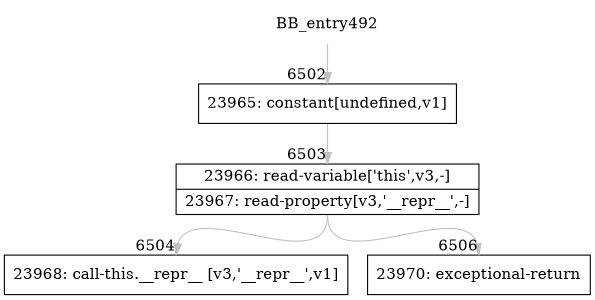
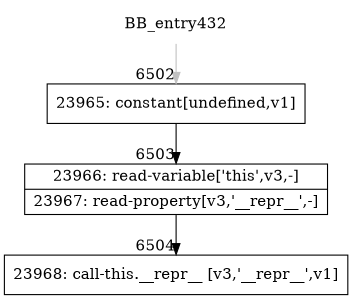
(328, 24) -> (176, 24)
(328, 138) -> (176, 138)
(257, 236) -> (176, 229)
(479, 275) -> none
